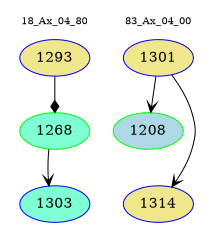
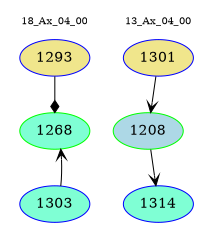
(55, 22) -> (55, 22)
(158, 22) -> (158, 22)
(195, 126) -> (153, 163)
(48, 162) -> (62, 173)
(158, 204) -> (158, 204)
